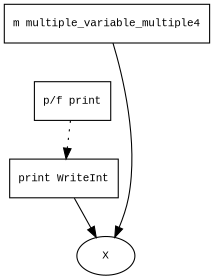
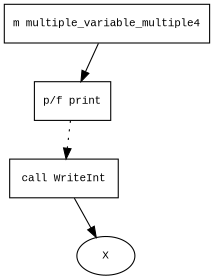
(131, 135) -> (92, 58)
(64, 178) -> (64, 178)
